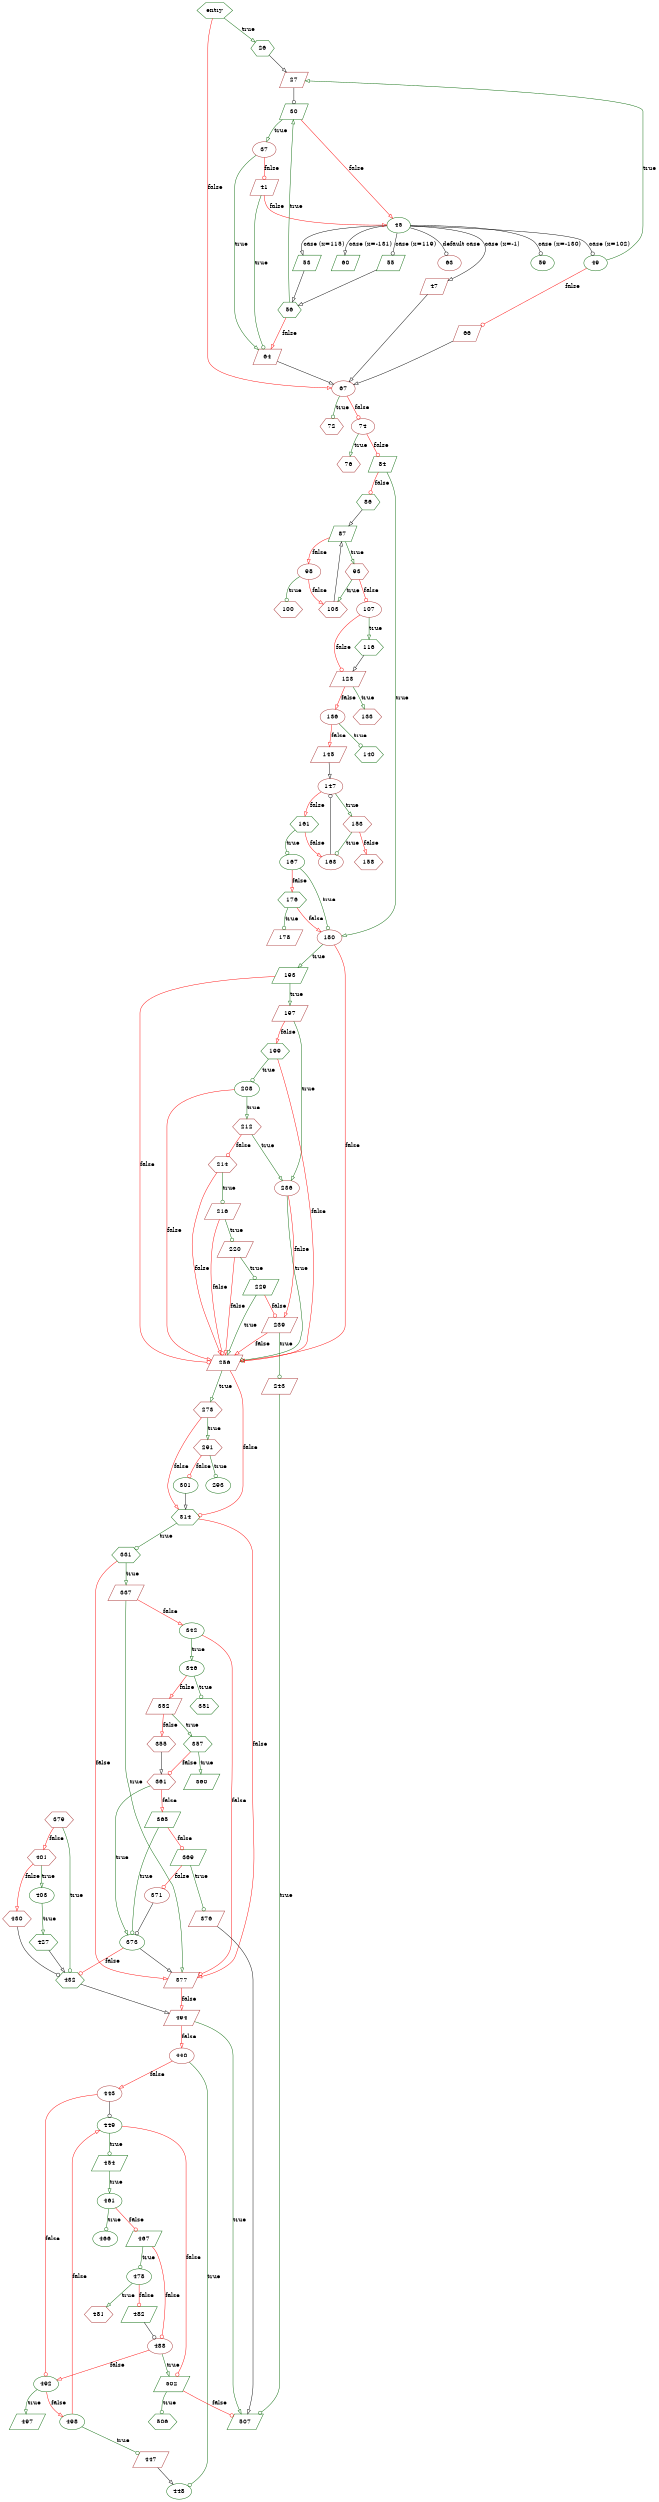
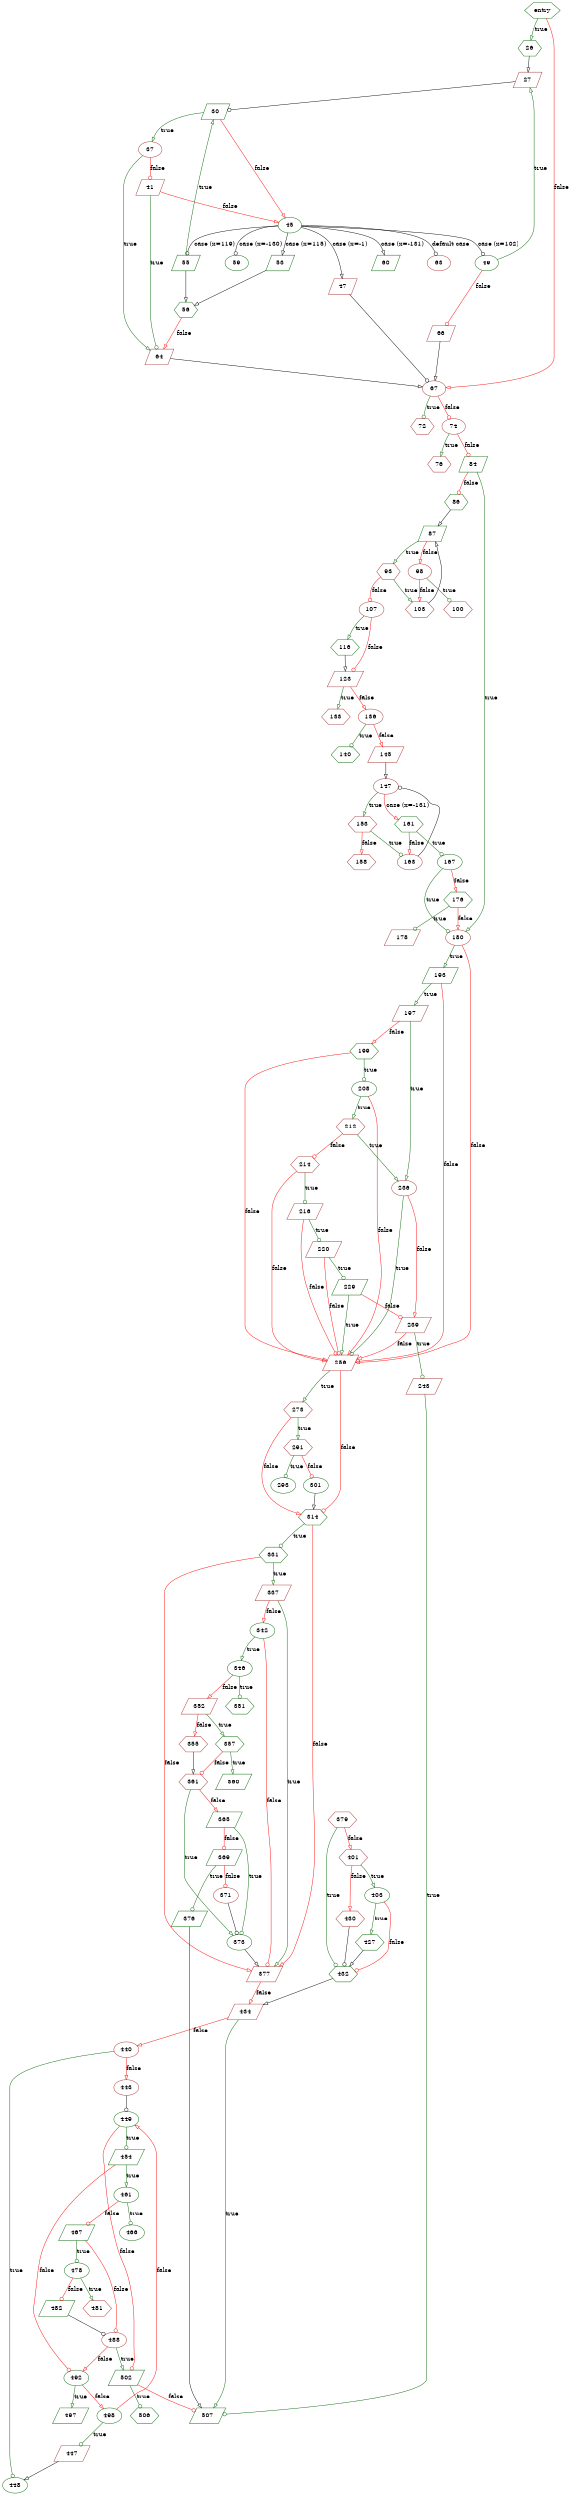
(289, 213) -> (197, 189)
(390, 336) -> (388, 337)
(317, 805) -> (408, 805)
(230, 1304) -> (329, 1305)
(207, 1919) -> (189, 1919)
(103, 1960) -> (389, 1943)
(182, 2018) -> (245, 2012)
(45, 2216) -> (40, 2258)
